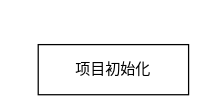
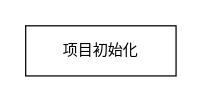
(113, 69) -> (101, 51)
